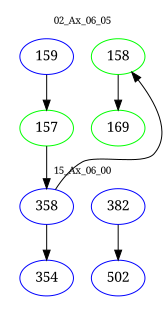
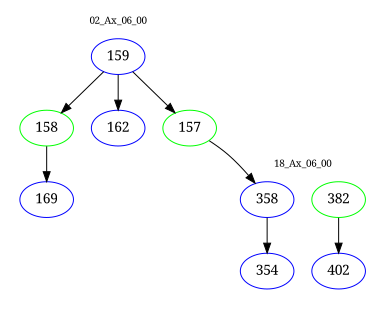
(82, 21) -> (118, 21)
(118, 128) -> (47, 200)
none -> (118, 128)
(159, 146) -> (86, 89)
(82, 171) -> (303, 164)
(118, 207) -> (339, 200)
(118, 278) -> (339, 271)
